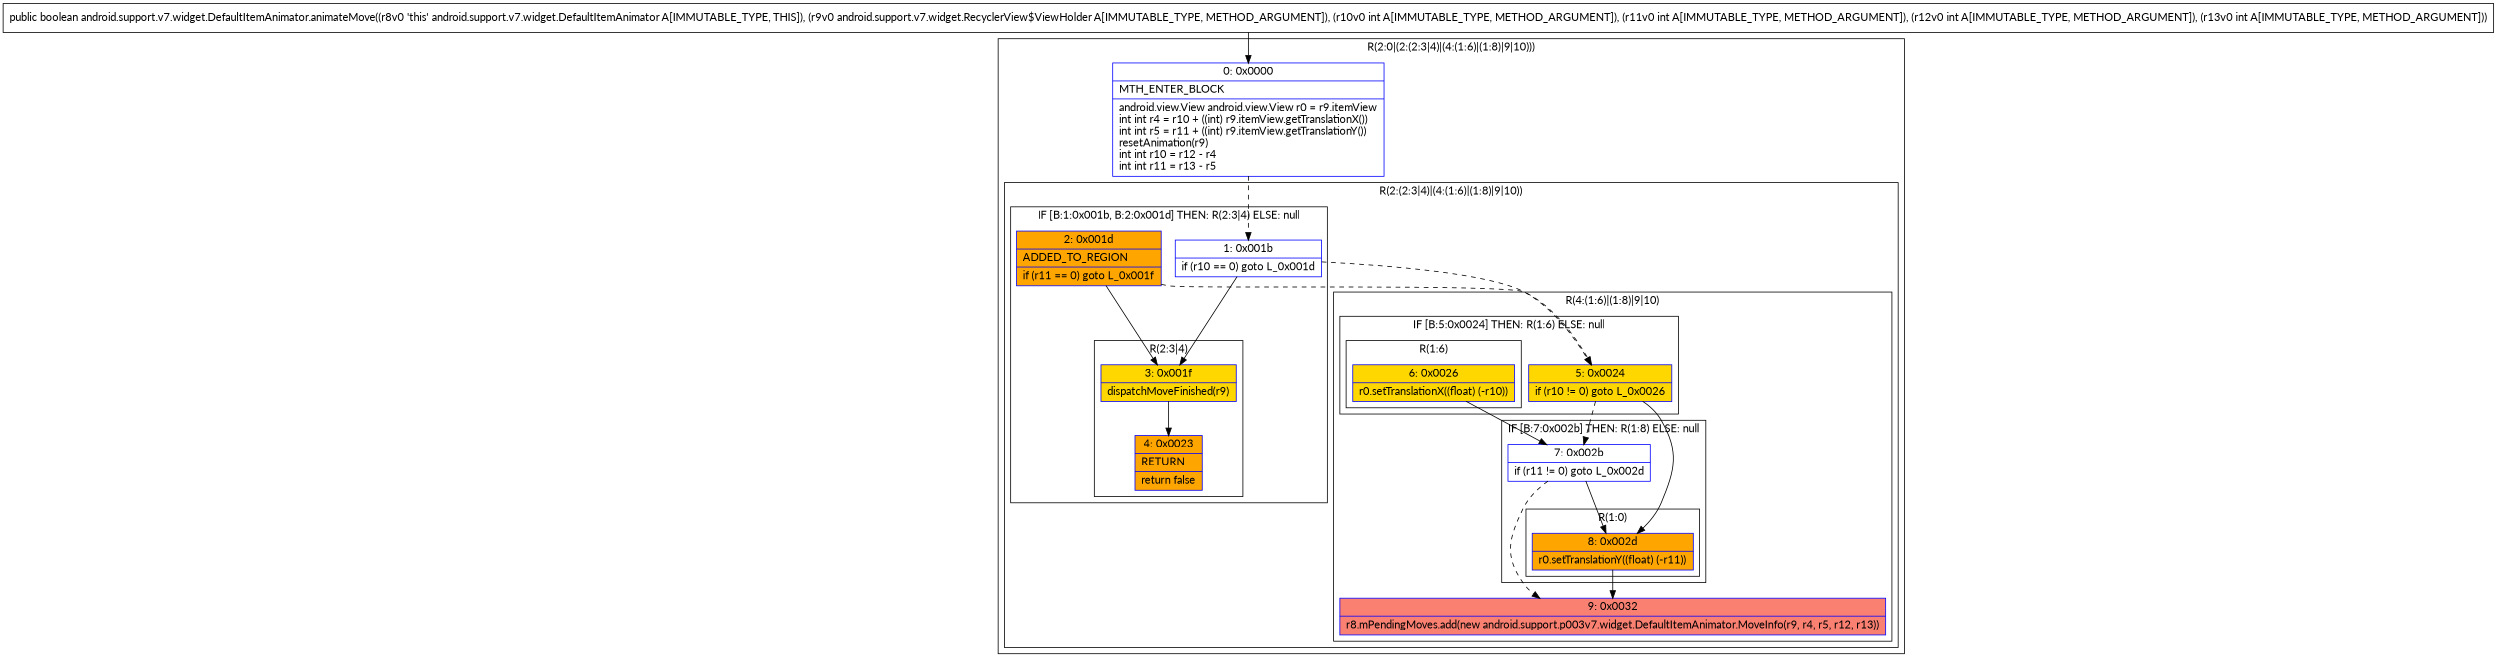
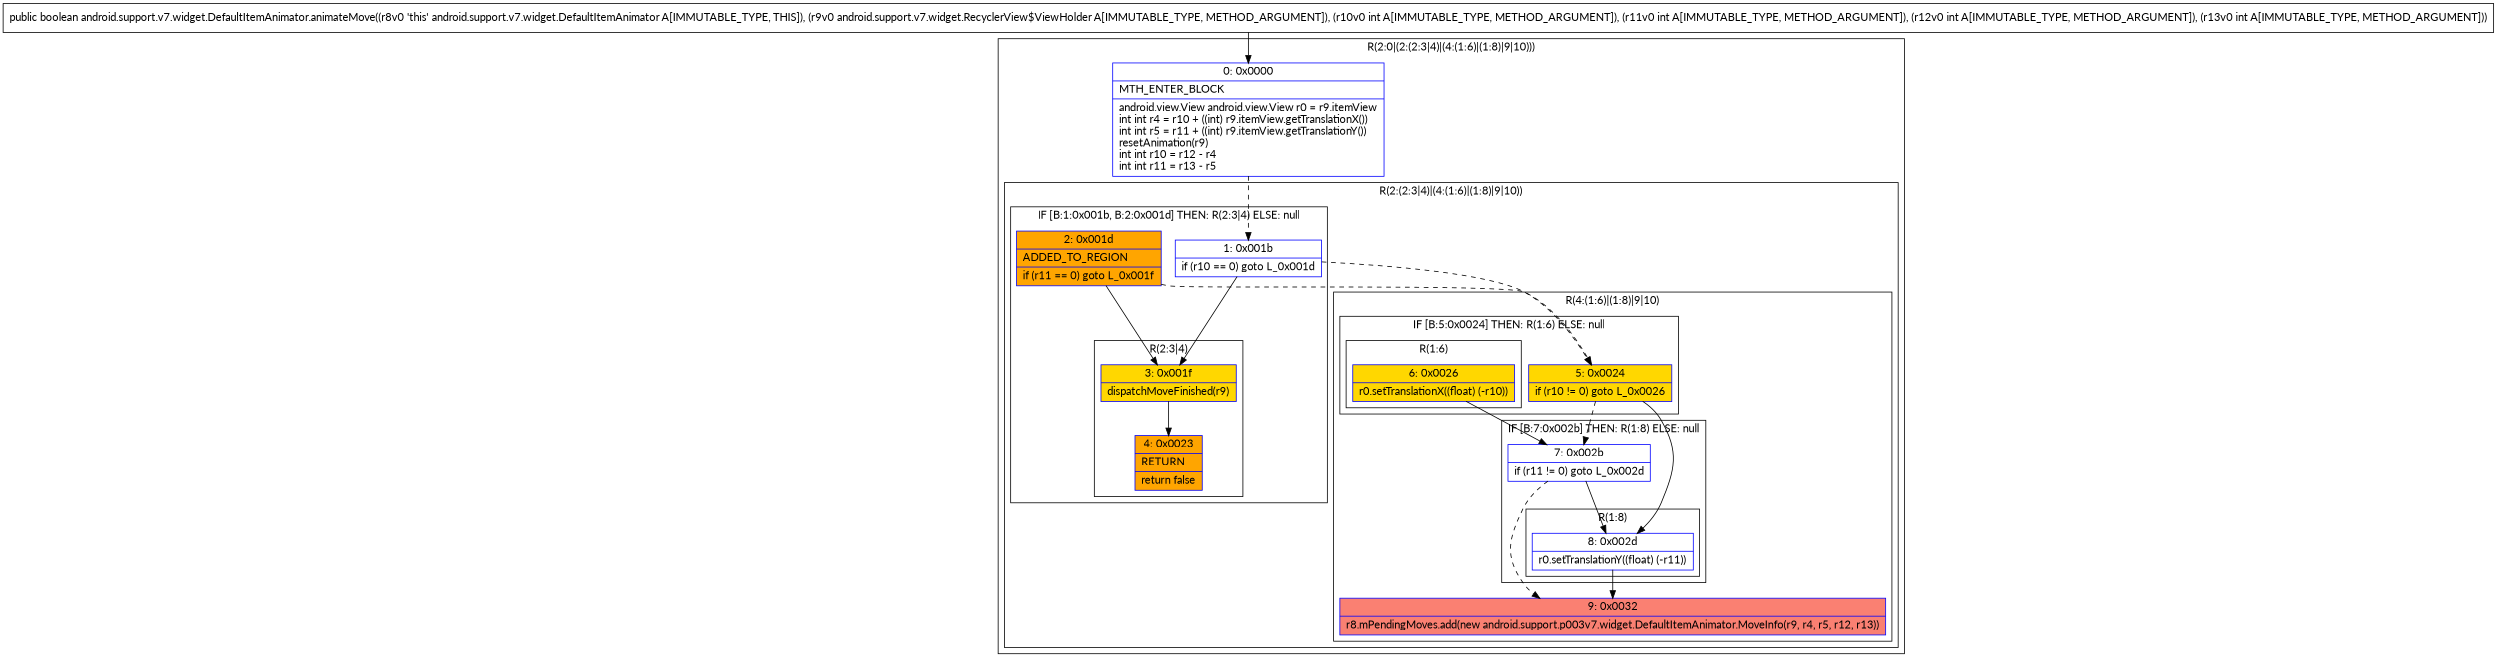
(1613, 518) -> (1613, 518)
(1613, 552) -> (1613, 552)
